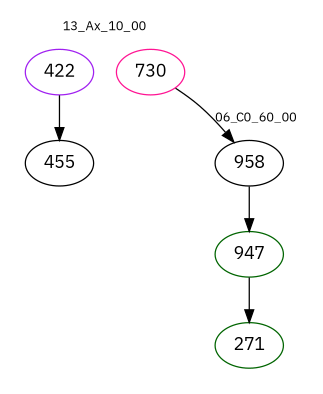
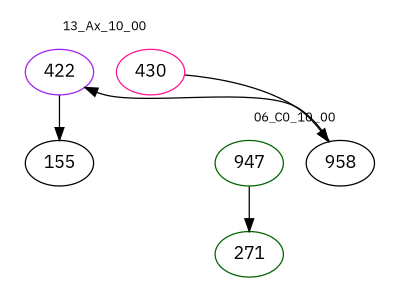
(151, 72) -> (151, 72)
(256, 118) -> (295, 118)
(59, 163) -> (59, 163)
(249, 203) -> (221, 97)
